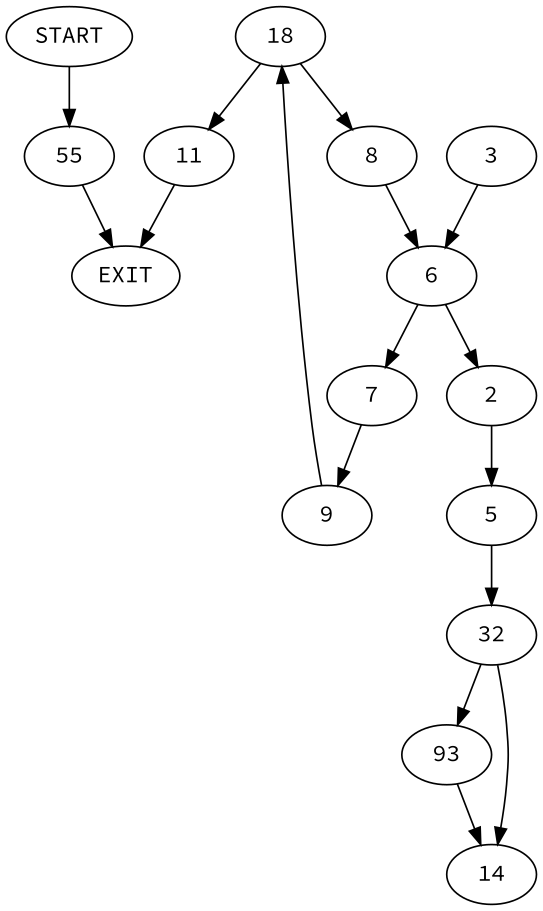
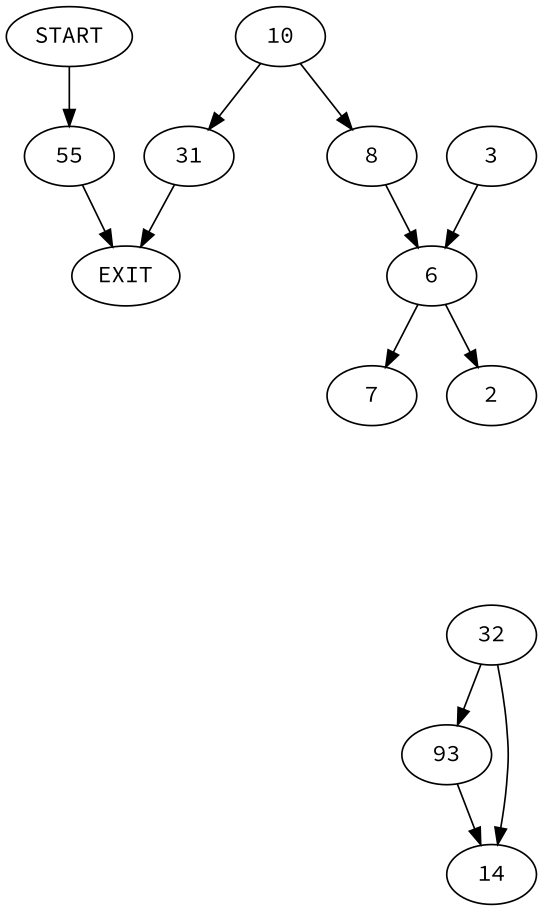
(280, 37) -> (280, 37)
(189, 156) -> (189, 156)
(327, 515) -> none
(492, 515) -> none
